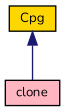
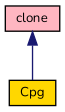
(33, 63) -> (33, 63)
